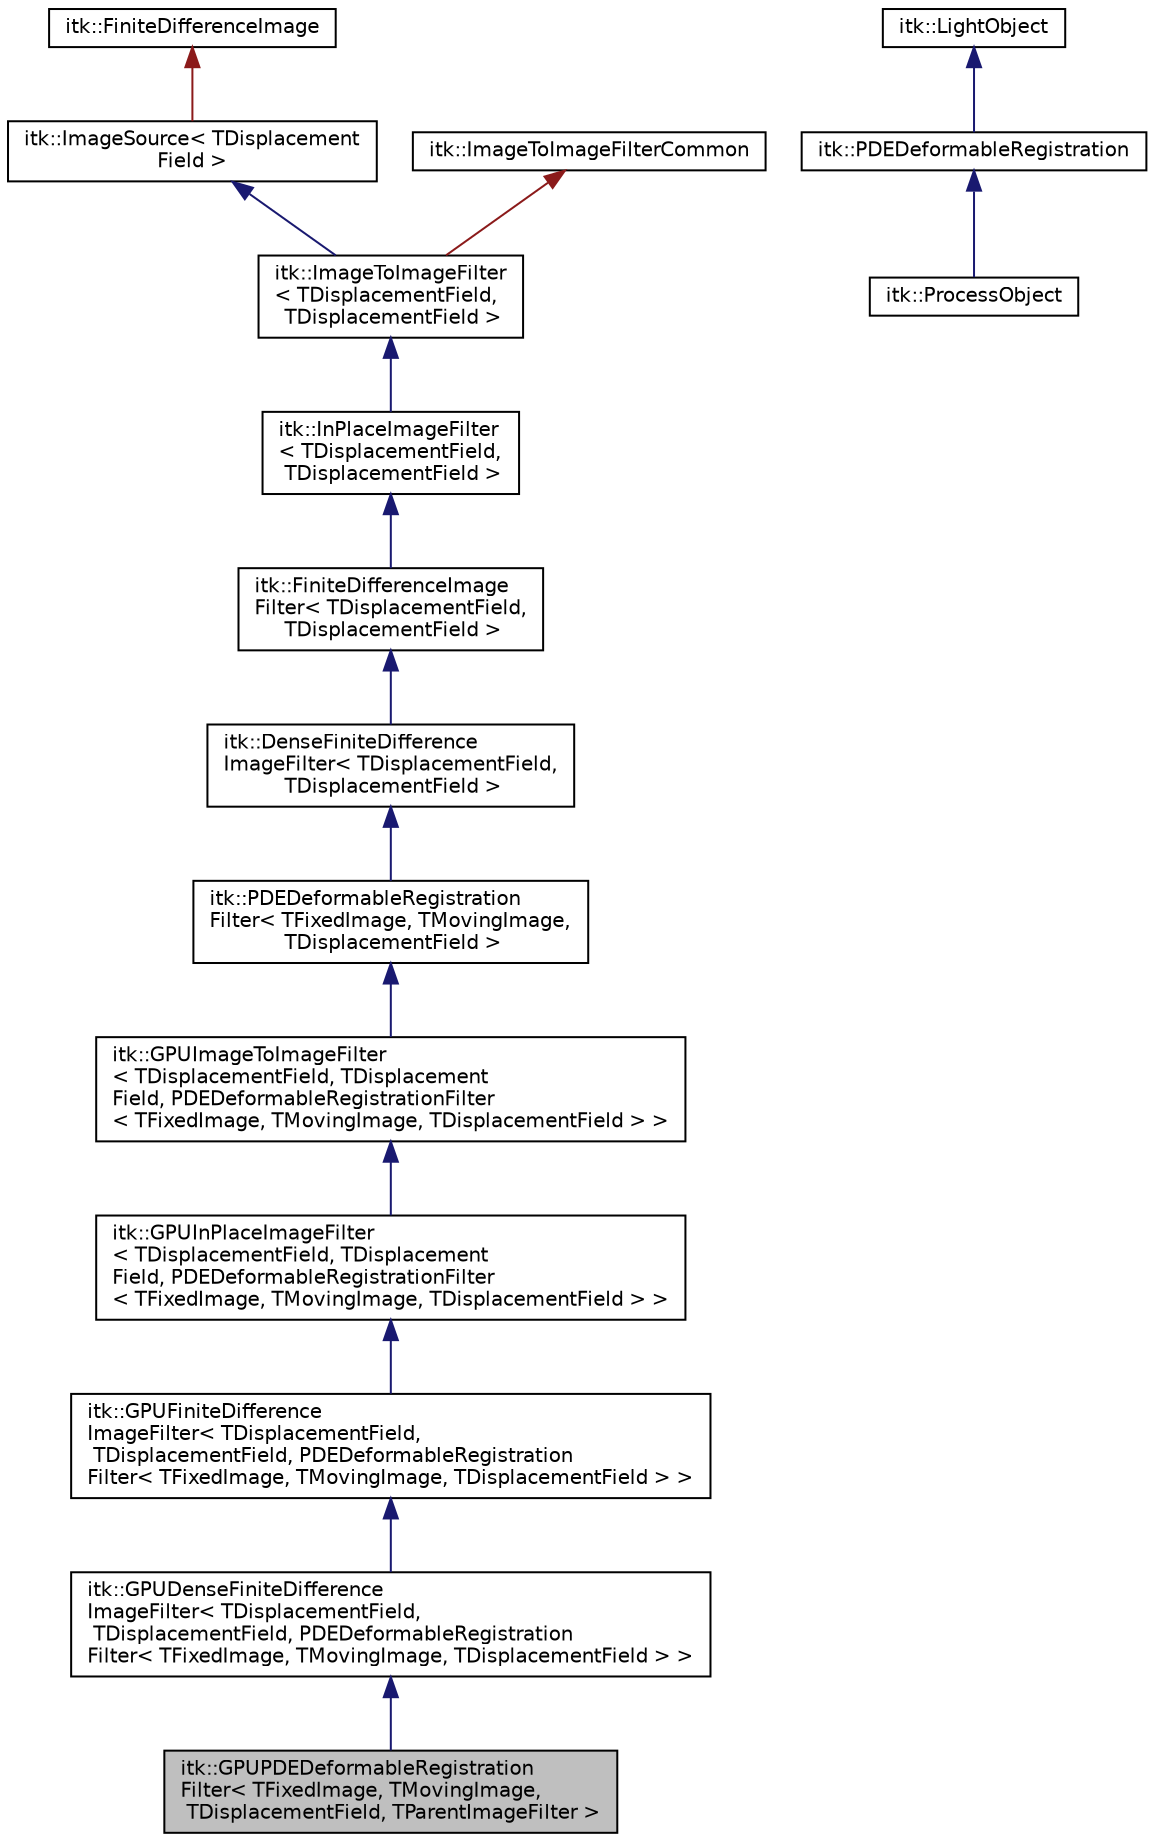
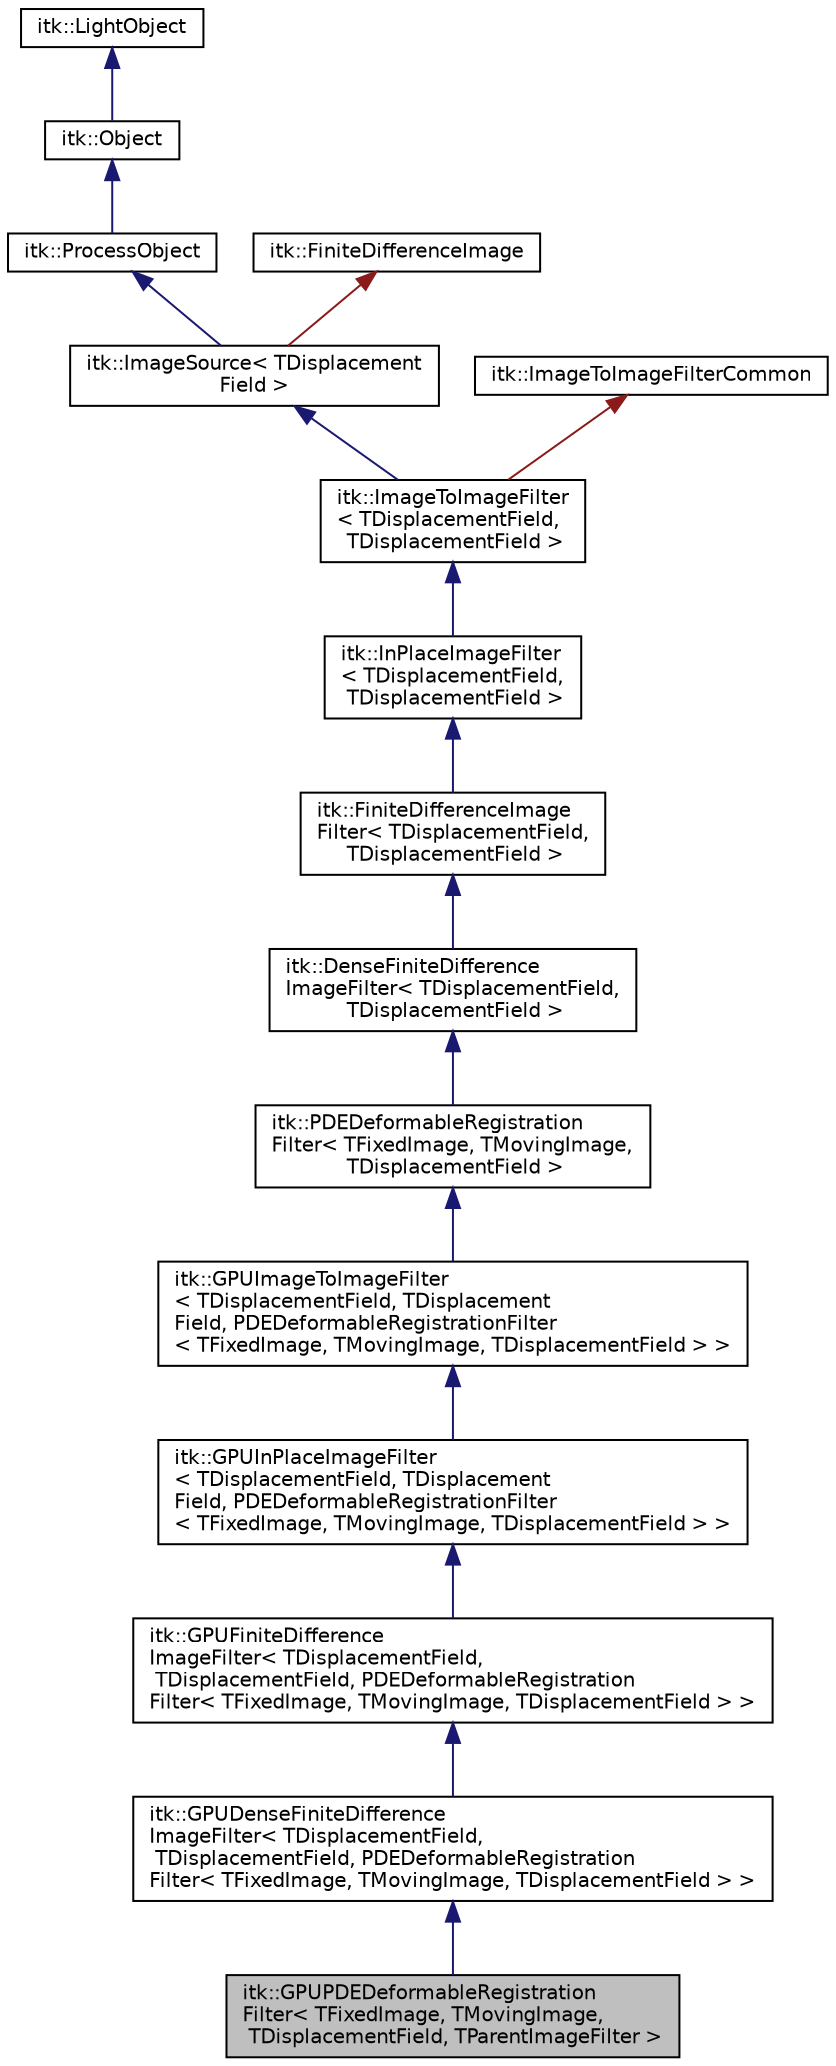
(974, 151) -> (112, 140)
none -> (185, 315)
